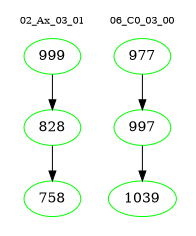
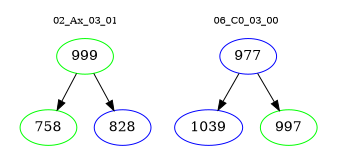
(142, 56) -> (248, 56)
(52, 128) -> (123, 128)
(52, 158) -> (69, 87)
(142, 158) -> (231, 87)
(142, 199) -> (209, 128)
